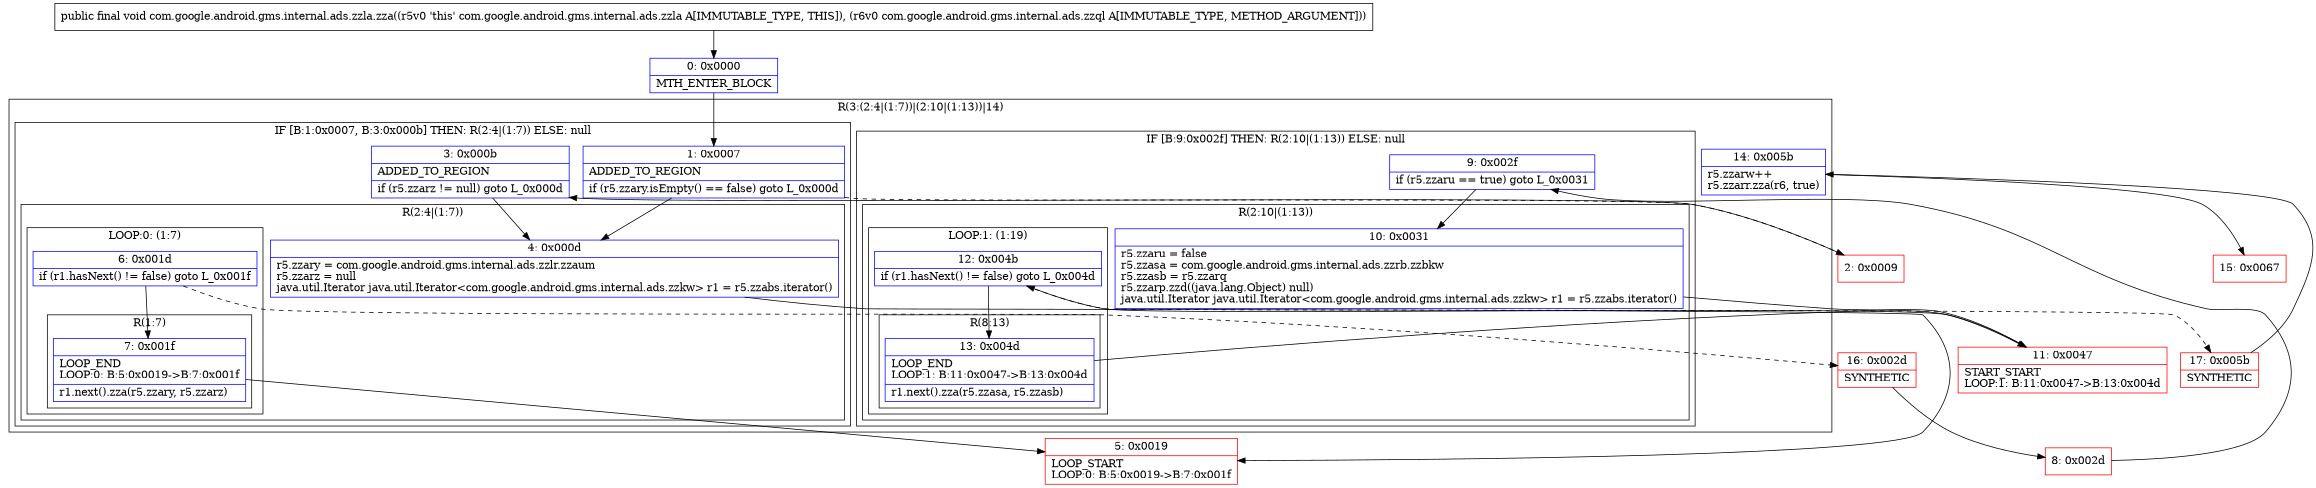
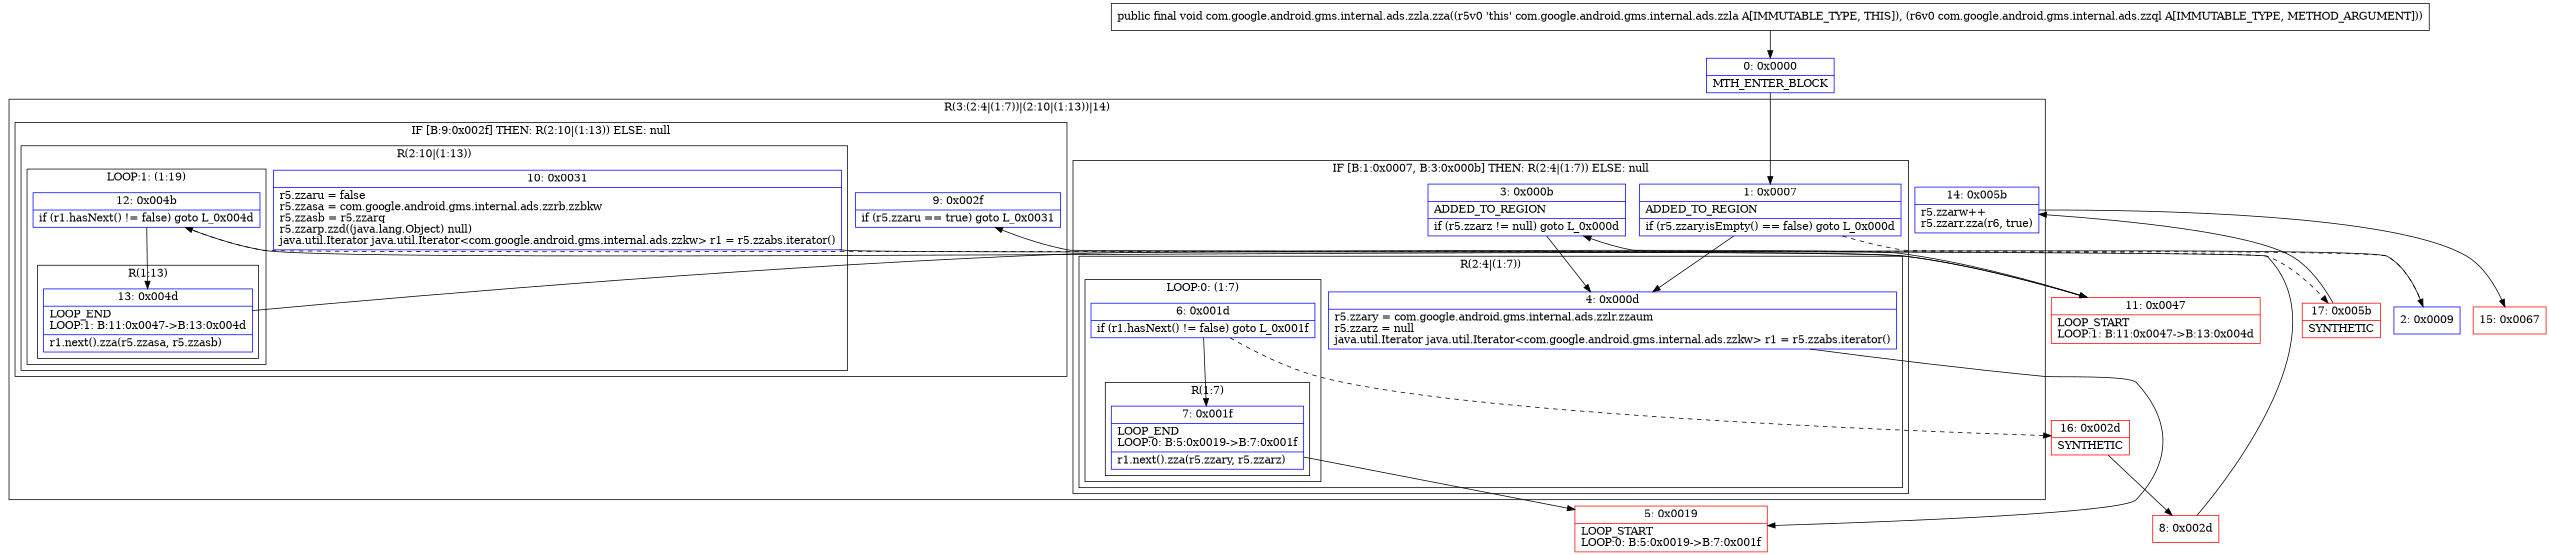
(1456, 210) -> none
(1871, 269) -> (2427, 320)
(990, 323) -> (148, 274)
(2002, 373) -> (2093, 323)
